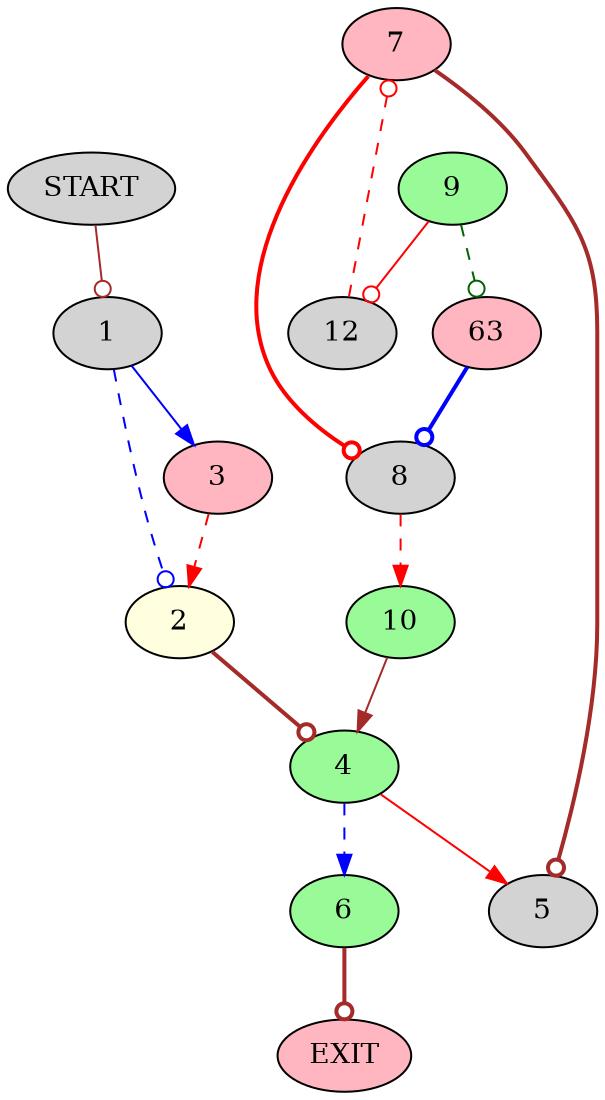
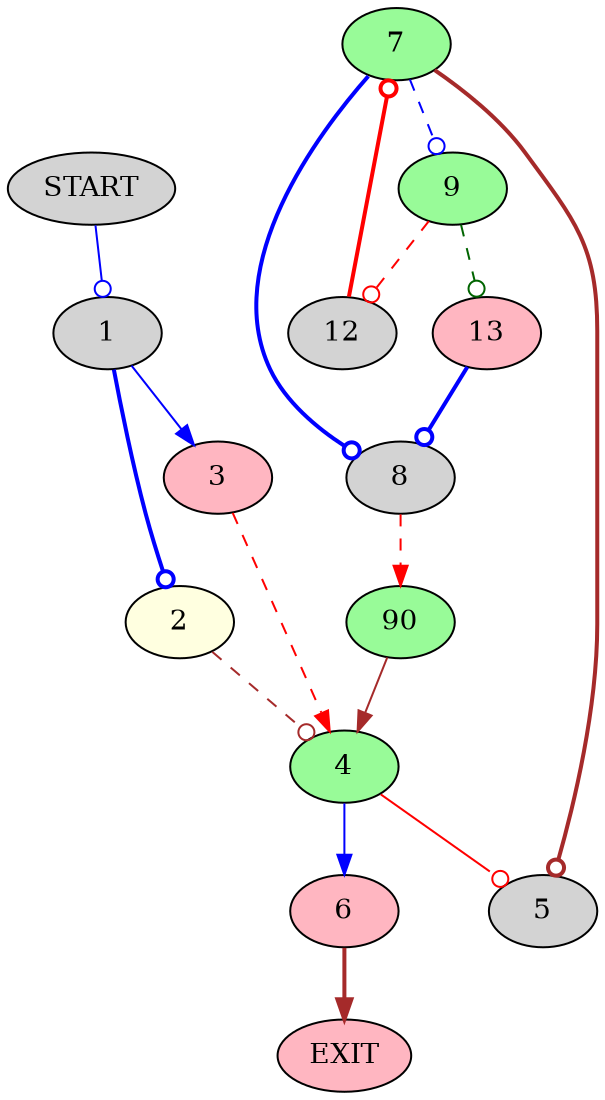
(397, 44) -> (397, 44)
none -> (422, 109)
(368, 197) -> (368, 197)
(99, 253) -> (99, 253)
(403, 255) -> (403, 255)
(262, 263) -> (262, 263)
(487, 333) -> (487, 333)
(135, 471) -> (135, 471)
(202, 540) -> (277, 613)
(401, 622) -> (401, 622)
(256, 689) -> (256, 689)
(344, 829) -> (344, 829)
(435, 833) -> (435, 833)
(344, 911) -> (344, 911)
(344, 976) -> (344, 976)
